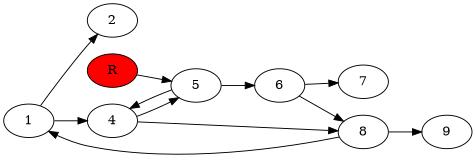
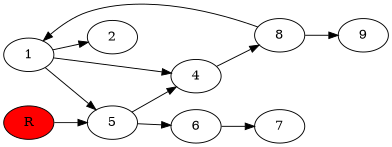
(317, 106) -> none
(154, 110) -> (67, 86)
